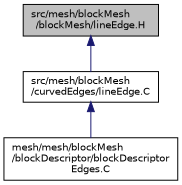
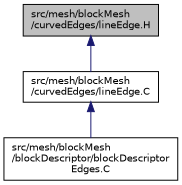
(91, 20) -> (91, 20)
(91, 159) -> (91, 159)
